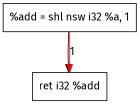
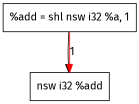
(70, 87) -> (70, 87)
